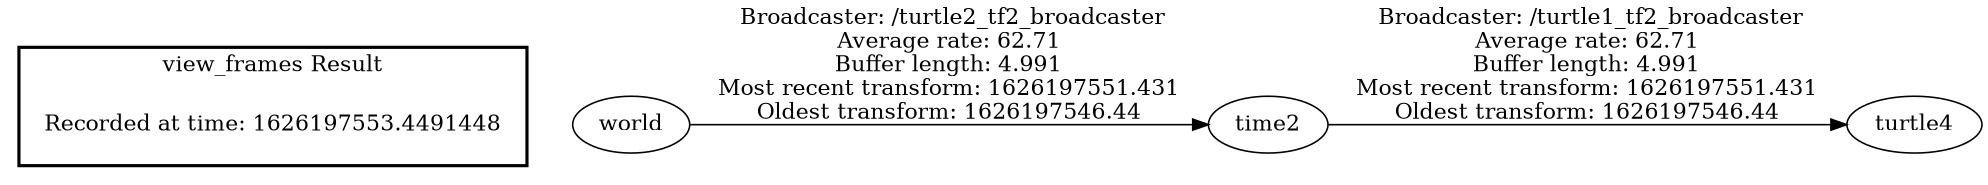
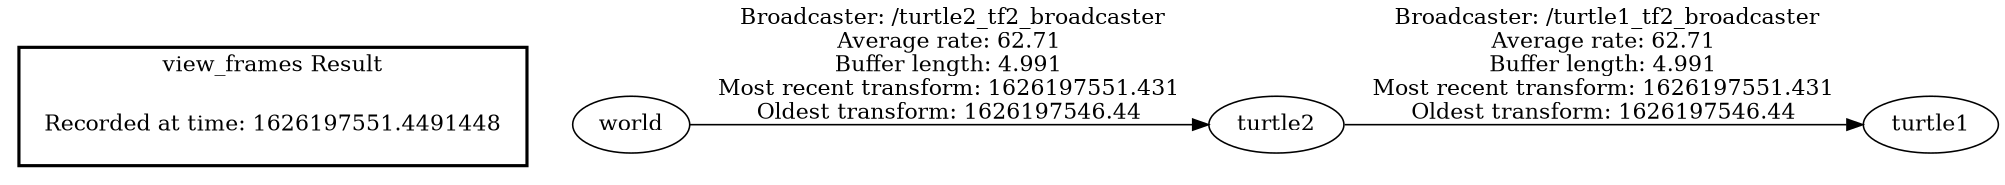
(273, 125) -> (273, 125)
(1268, 125) -> (1276, 125)
(1914, 125) -> (1931, 125)
